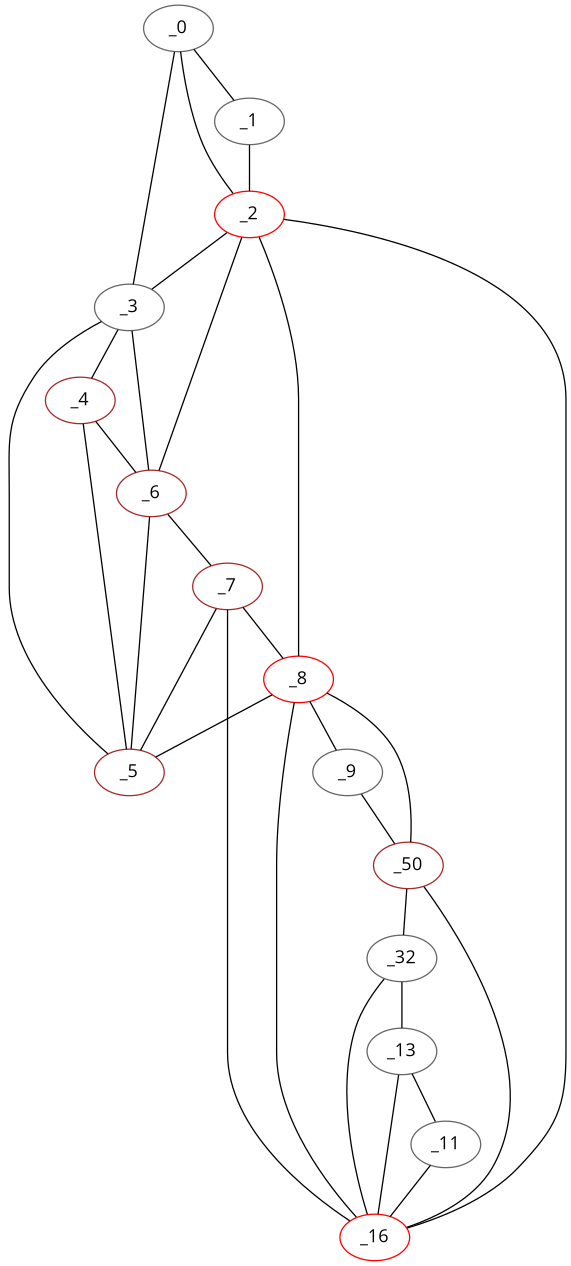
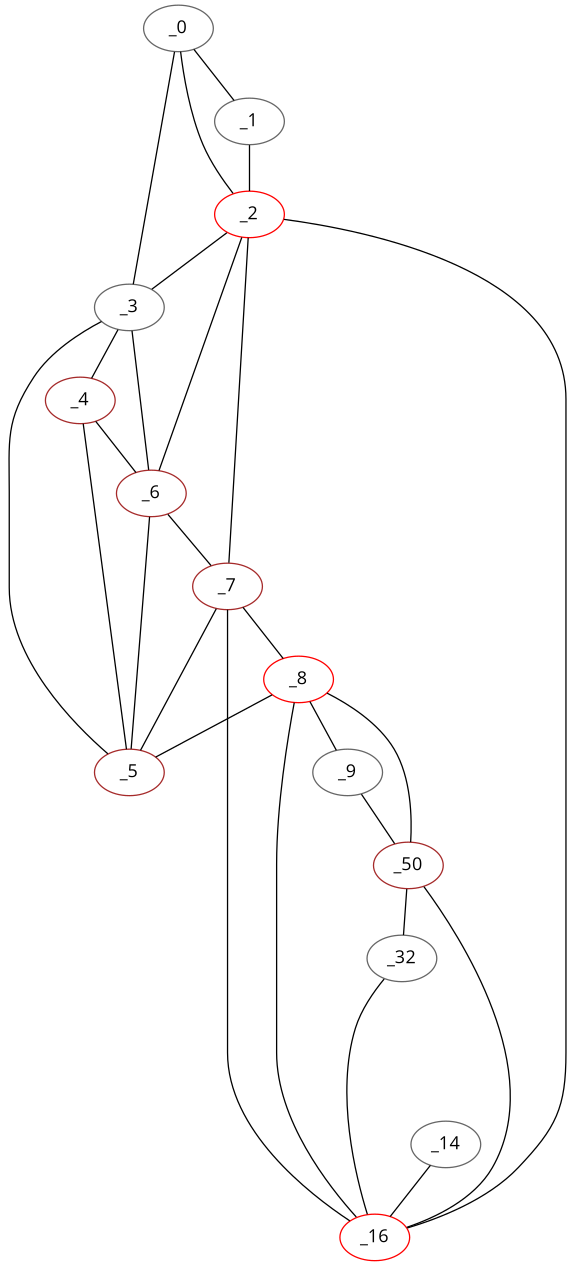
(299, 444) -> (239, 400)
(402, 1051) -> none
(446, 1144) -> (446, 1144)
